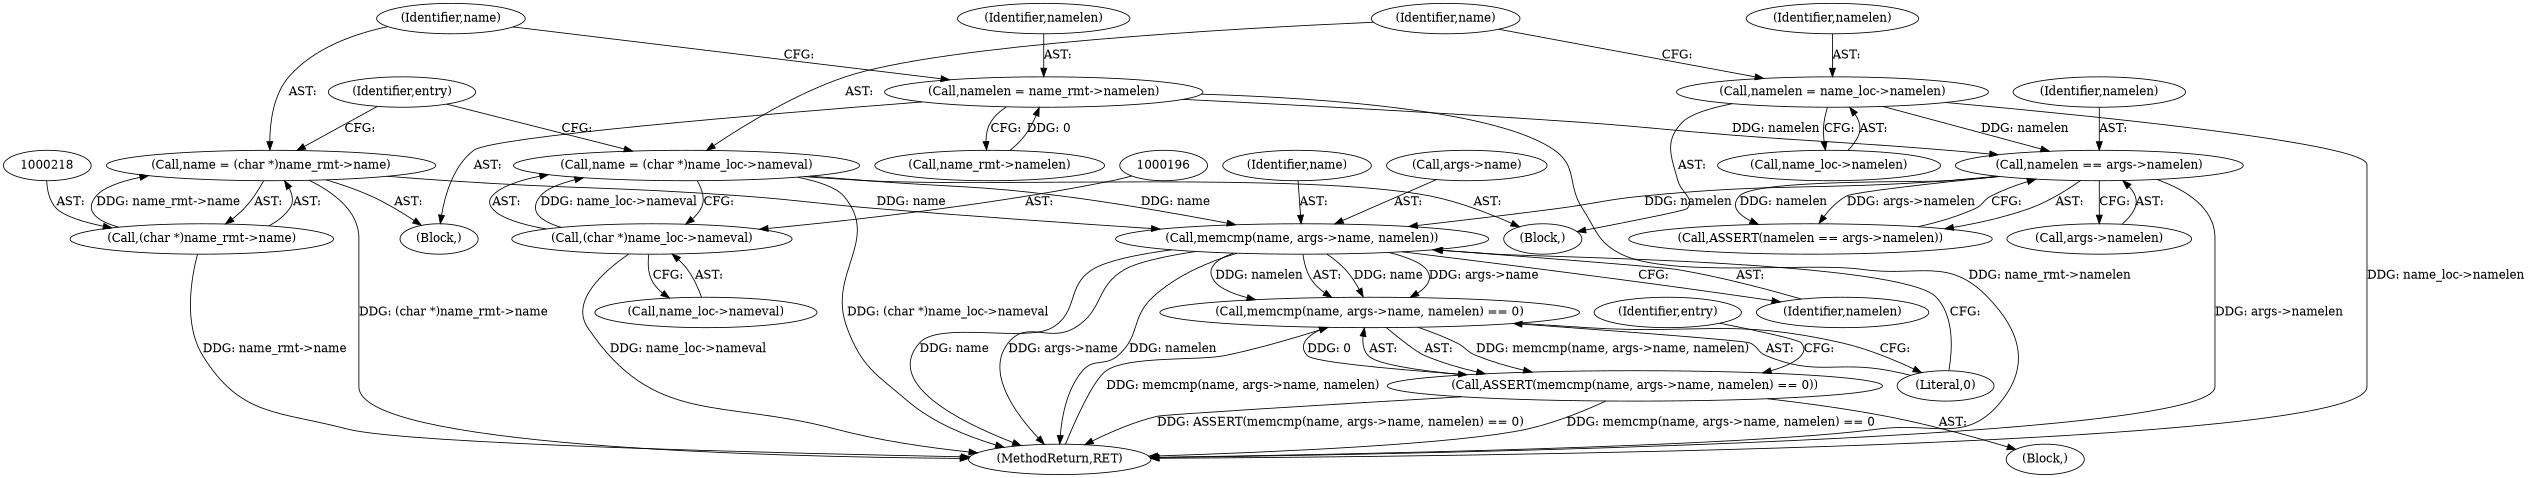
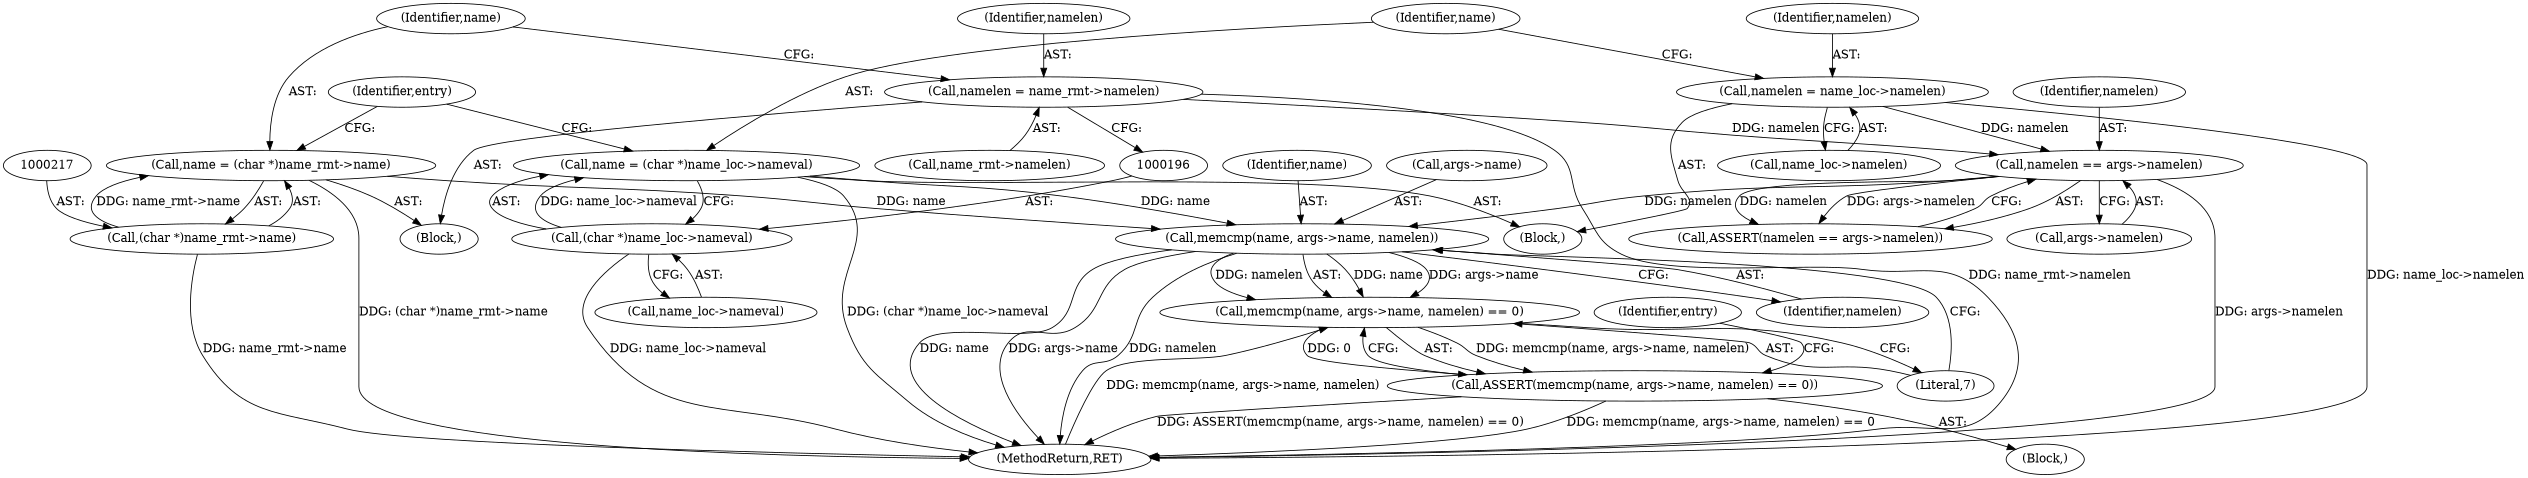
(991, 121) -> (1101, 127)
(1049, 129) -> (1049, 129)
(47, 166) -> (47, 166)
(1385, 349) -> (1385, 349)
(1946, 386) -> (1946, 386)
